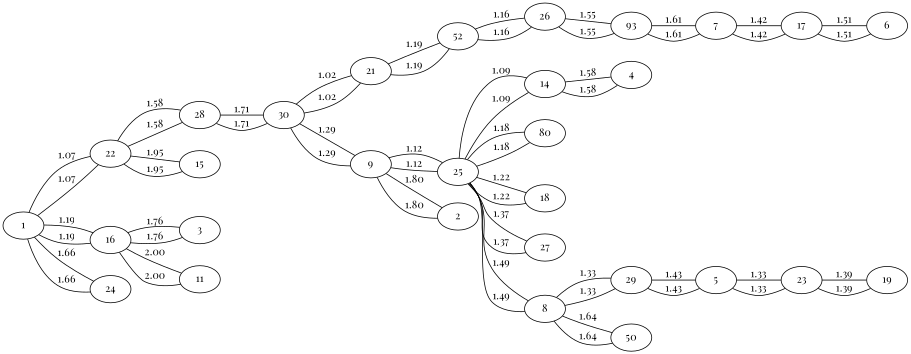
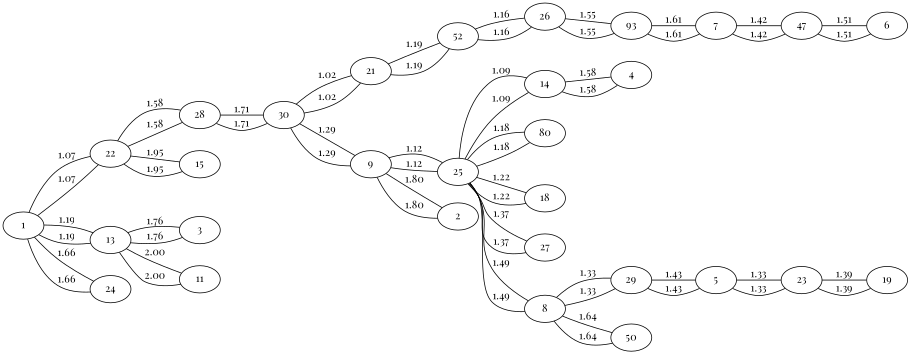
(802, 26) -> (802, 26)
(111, 240) -> (111, 240)
